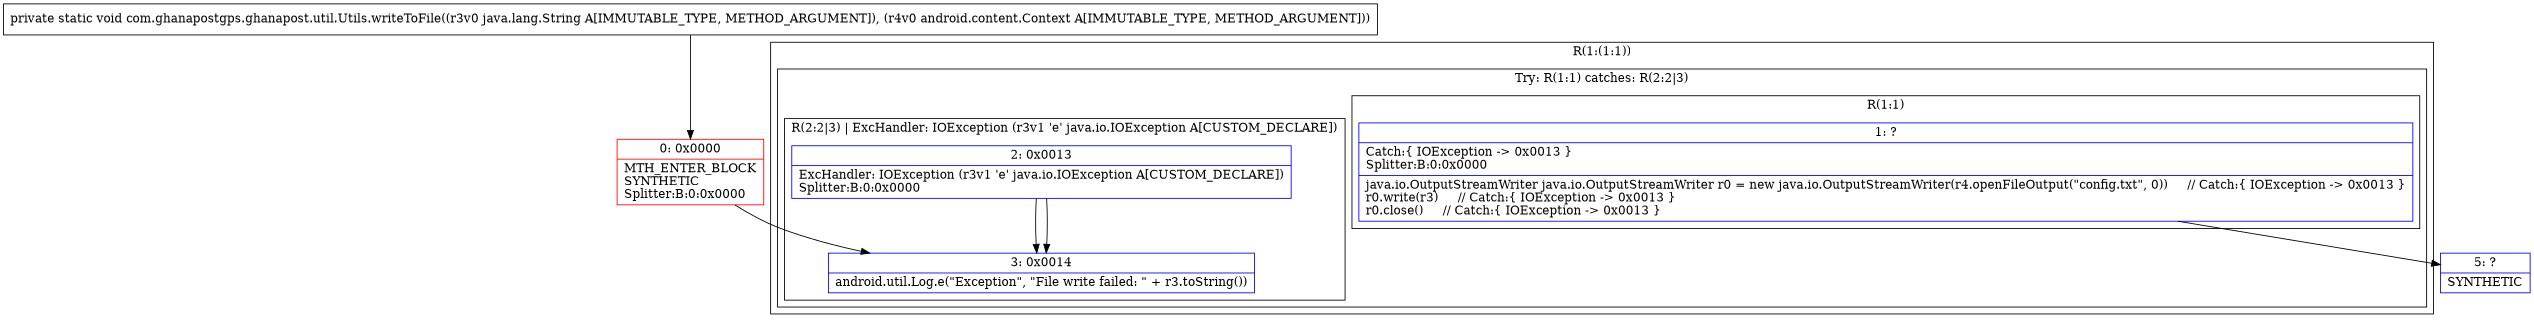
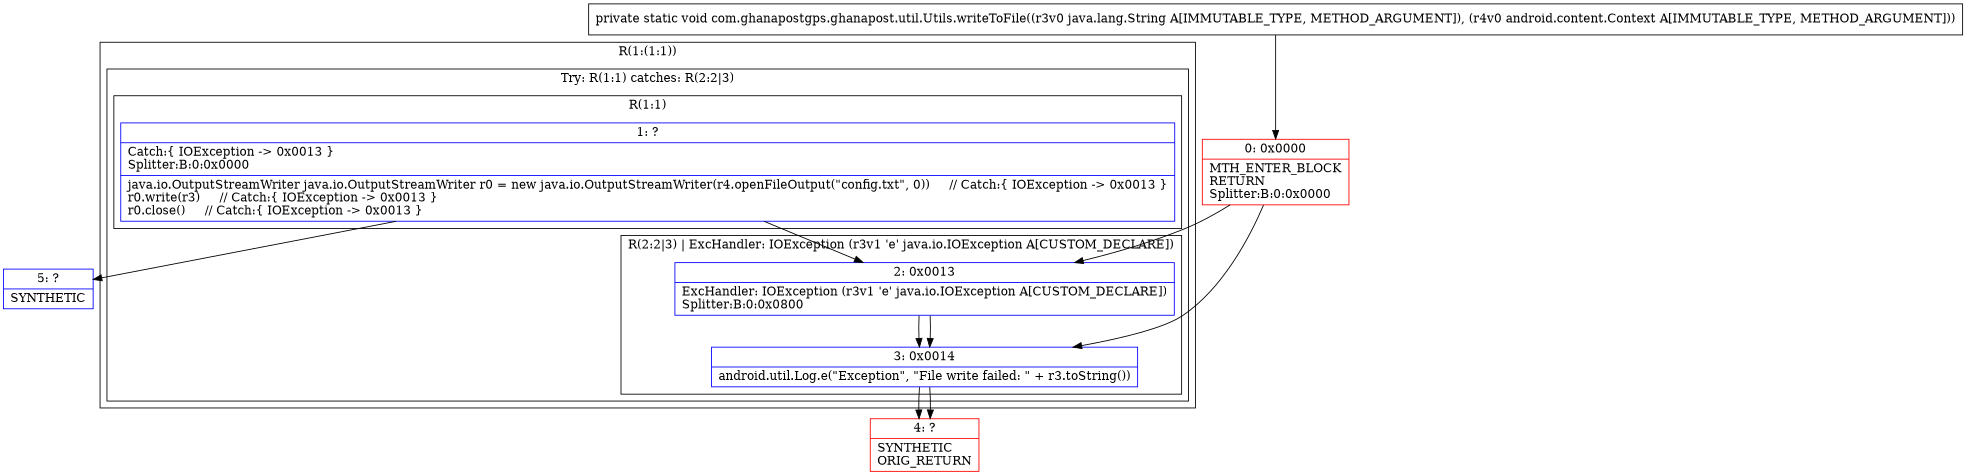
(662, 182) -> (1237, 182)
(860, 188) -> (743, 305)
none -> (812, 241)
none -> (1151, 241)
none -> (925, 445)
